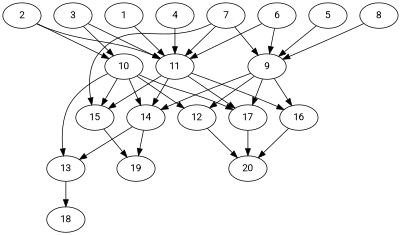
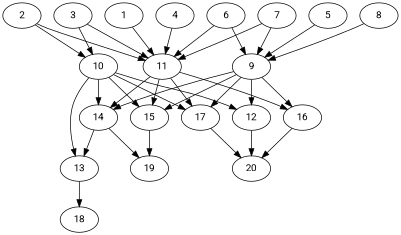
(129, 35) -> (204, 90)
